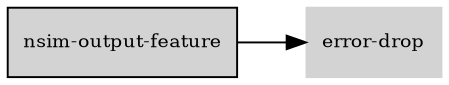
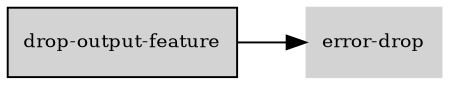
(122, 42) -> (122, 42)
